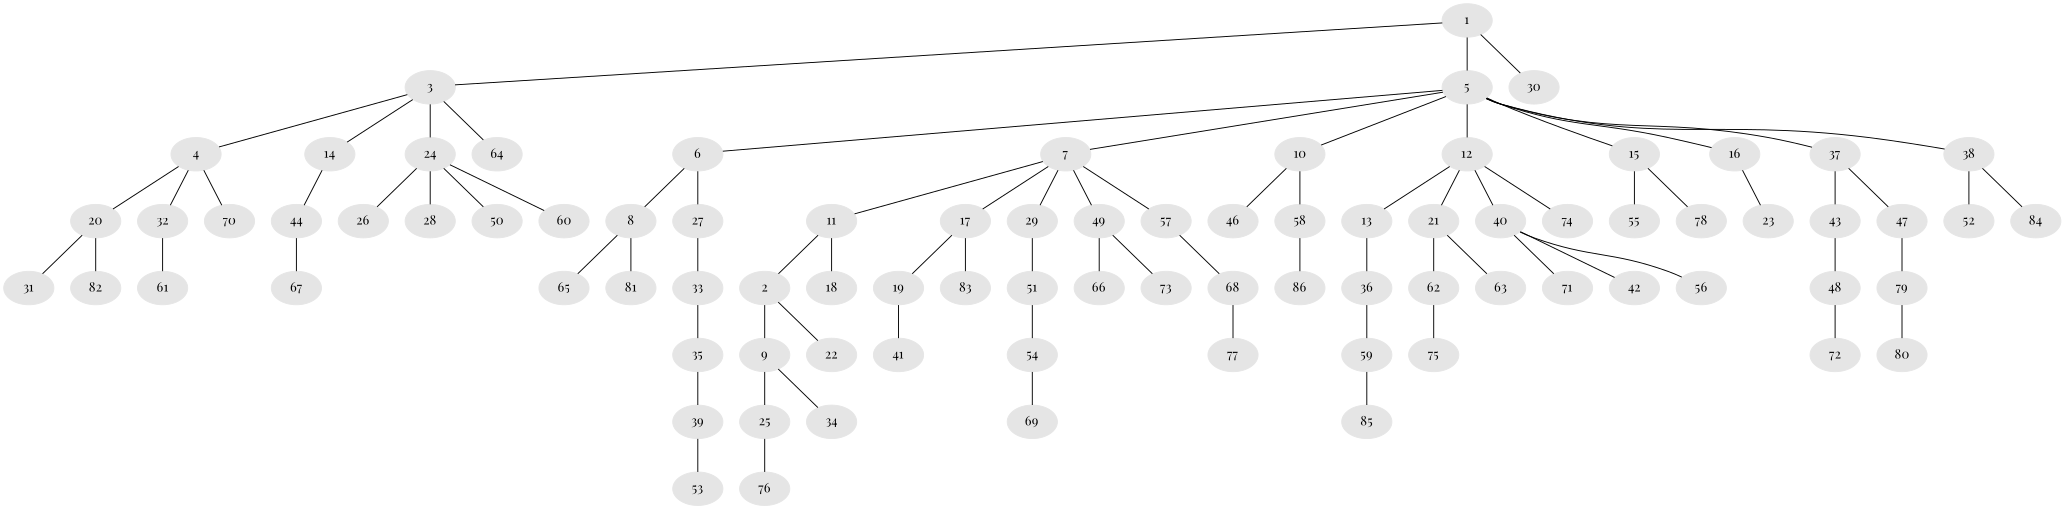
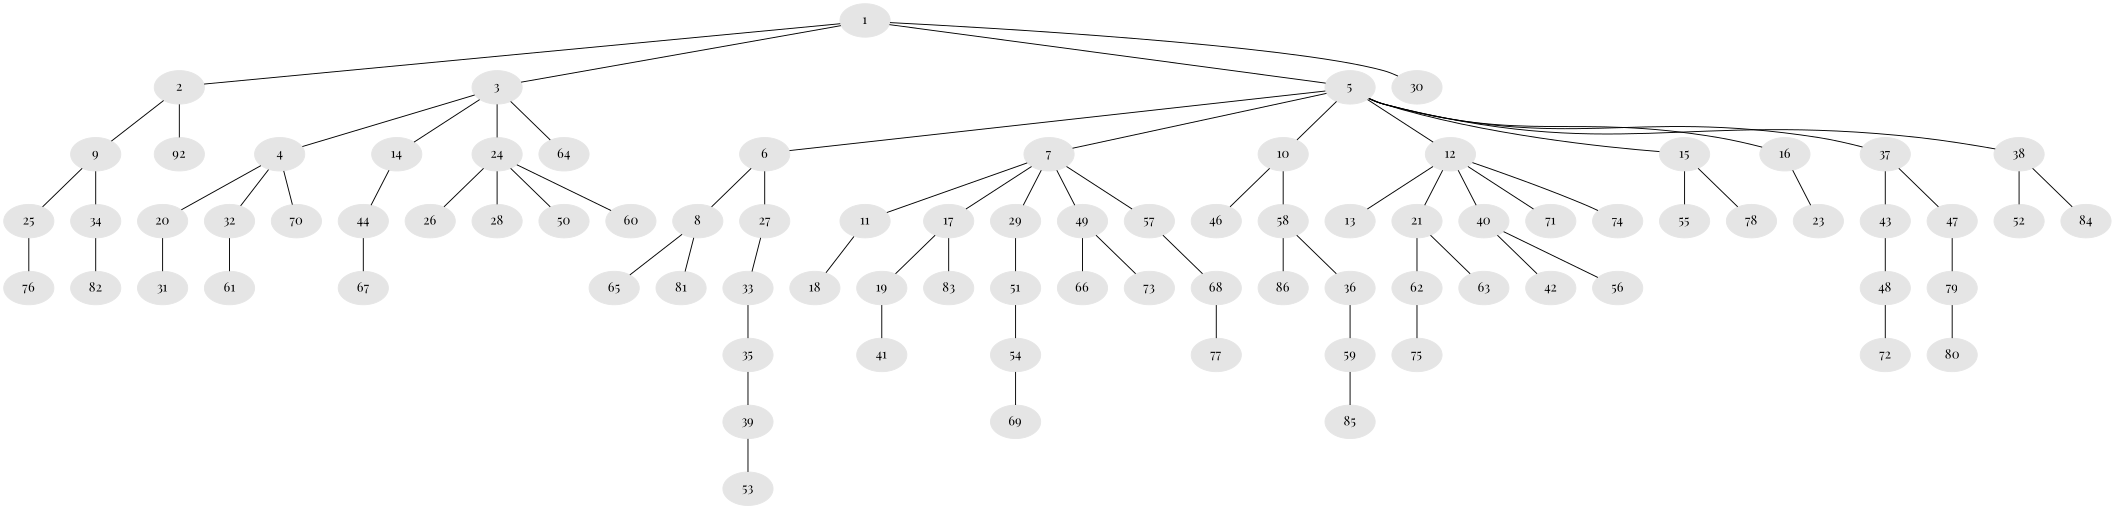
(798, 254) -> (522, 54)
(1534, 254) -> (1501, 188)
(96, 255) -> (96, 255)
(1367, 255) -> (1317, 254)
(832, 355) -> (179, 154)
